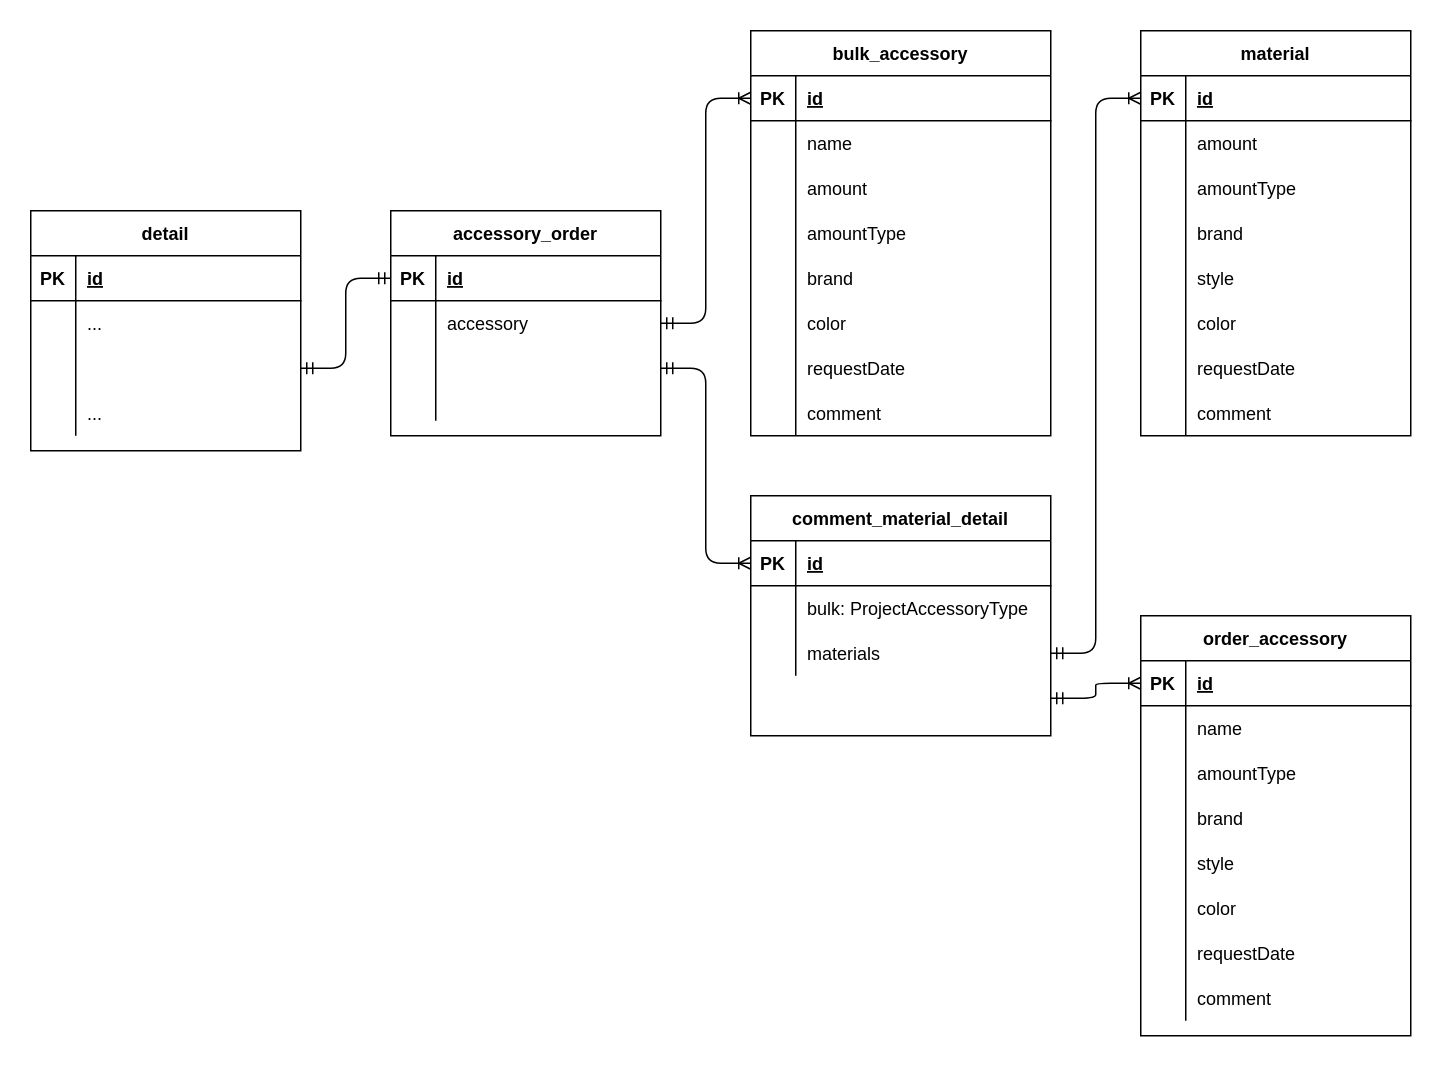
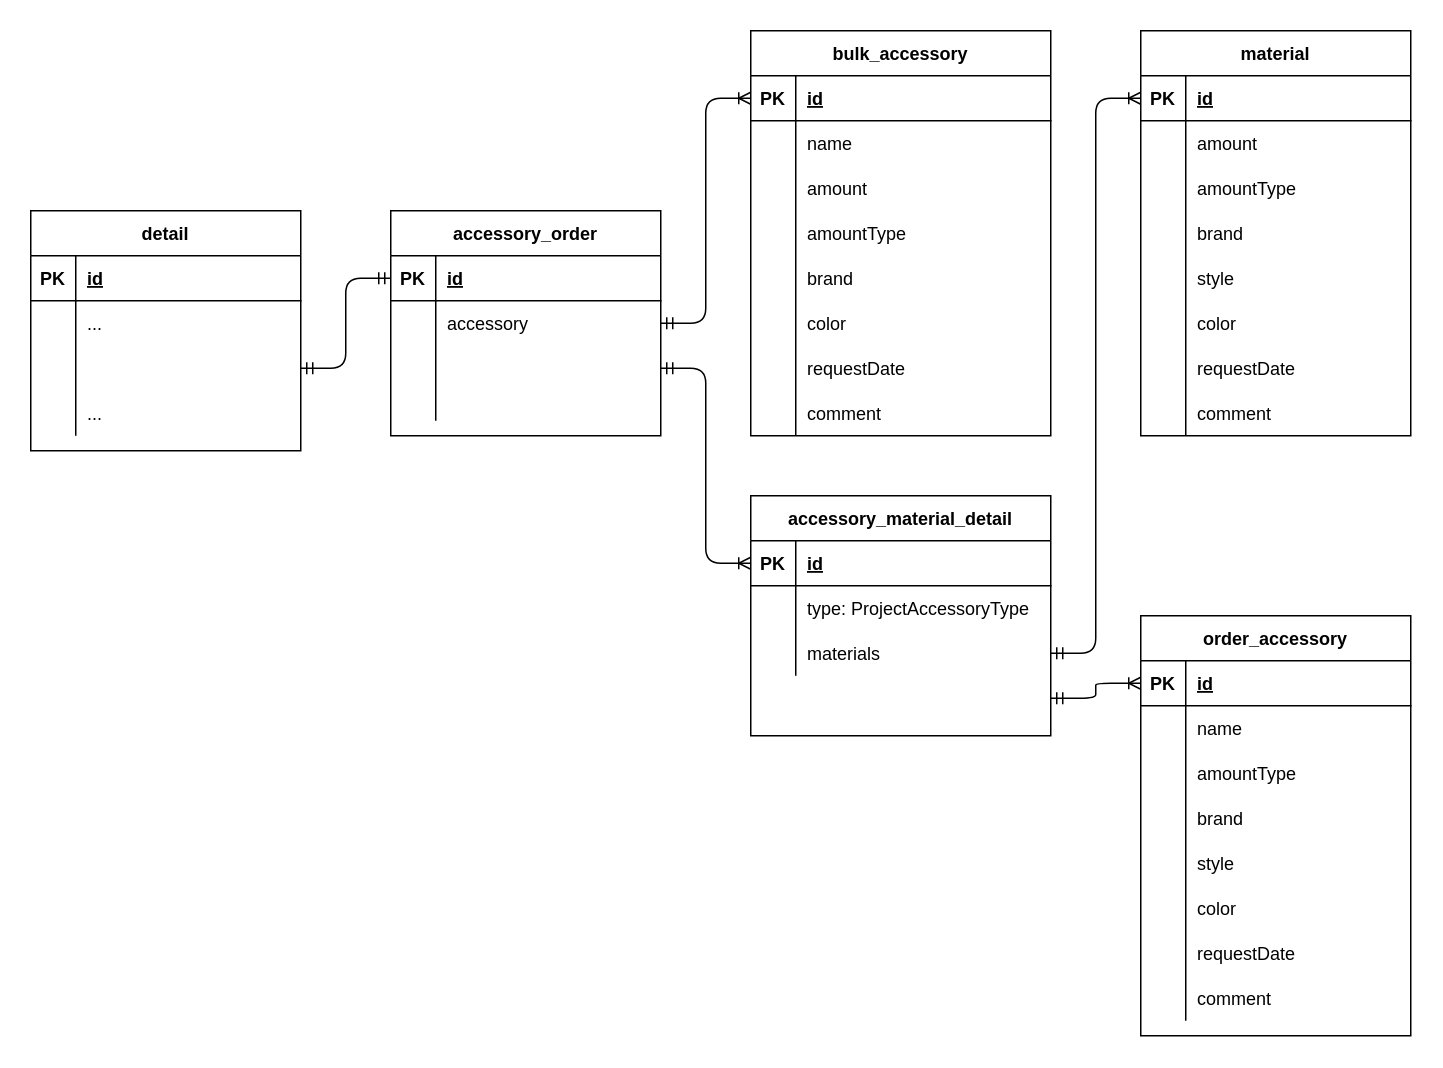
(900, 519) -> (900, 519)
(931, 609) -> (933, 609)
